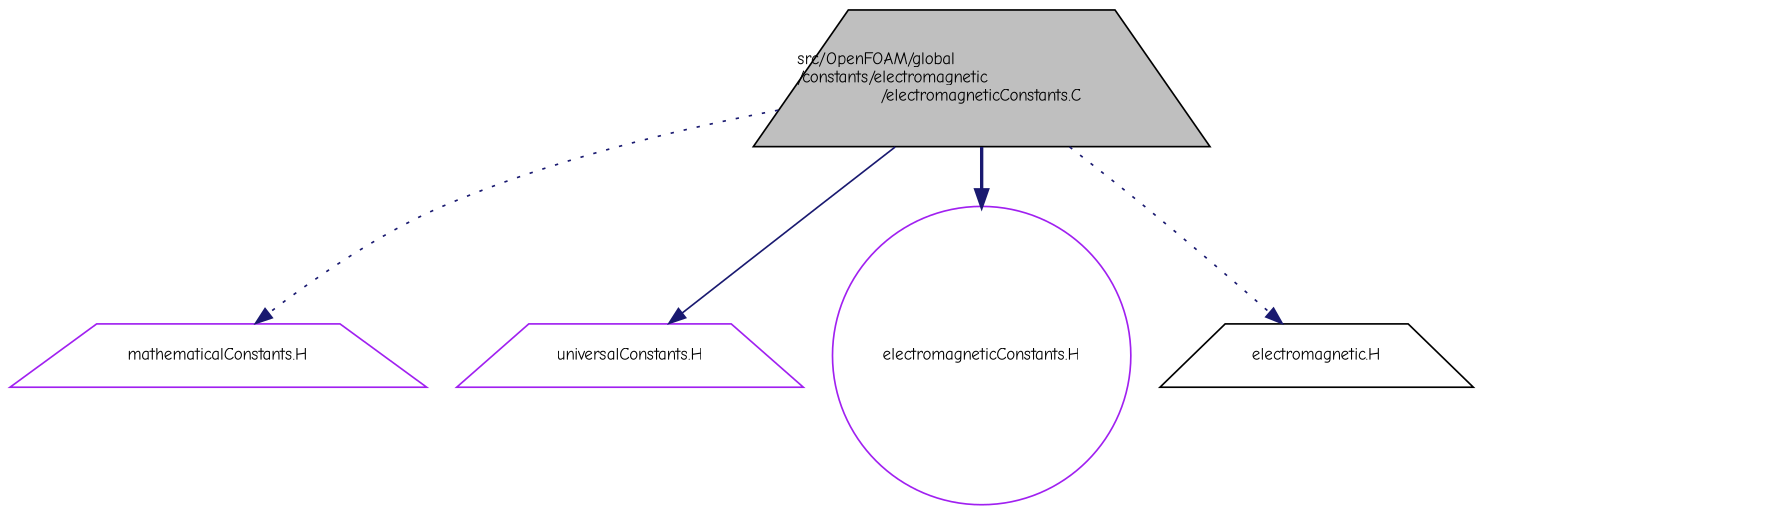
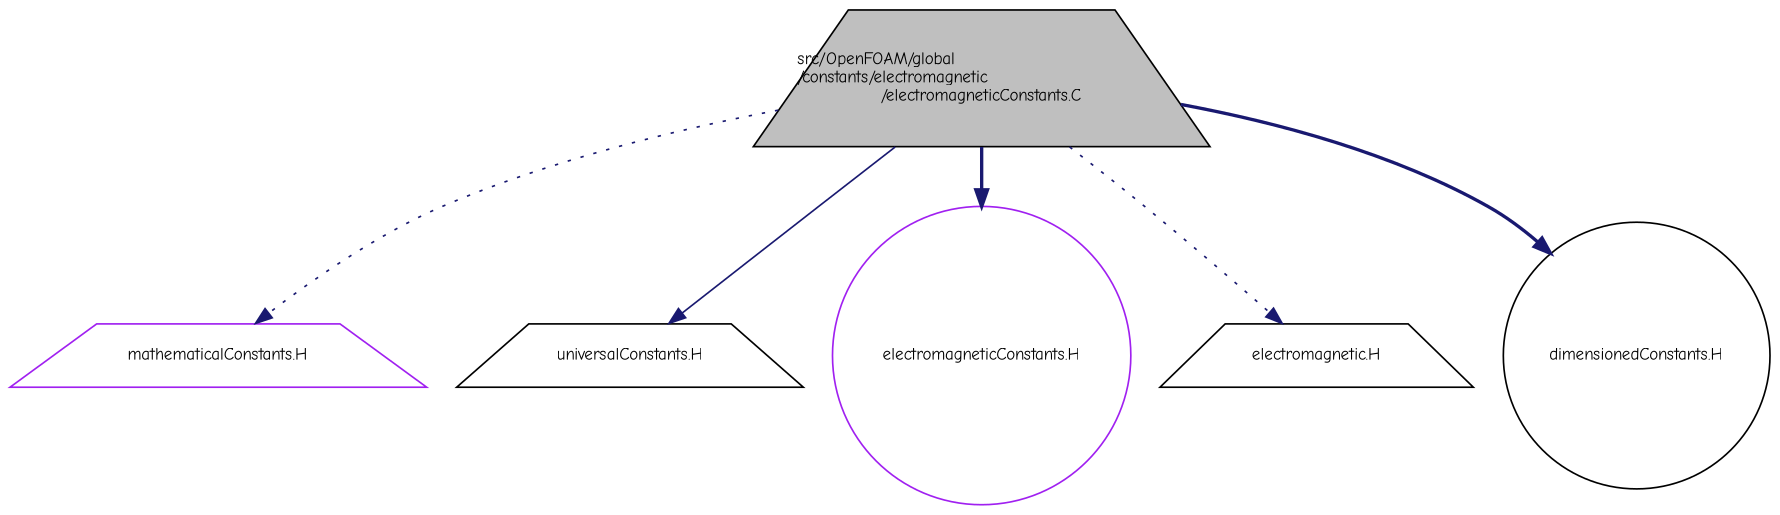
(630, 356) -> (630, 356)
none -> (1637, 356)
